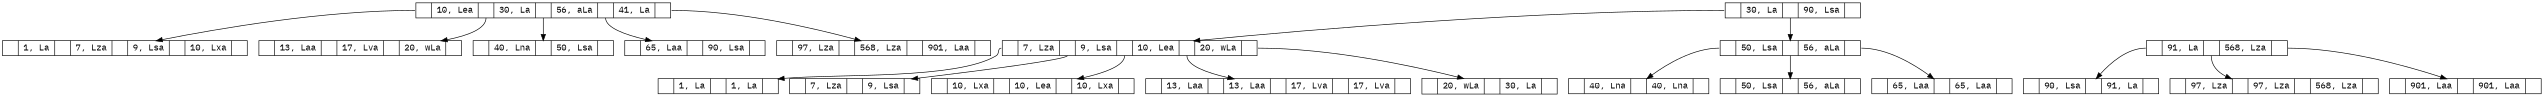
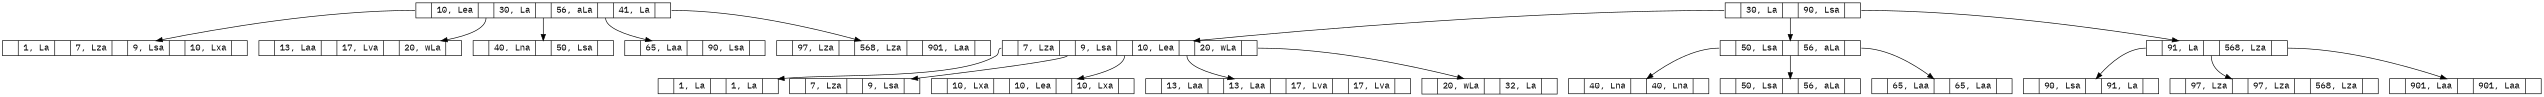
none -> (2017, 19)
(1521, 86) -> (1521, 86)
